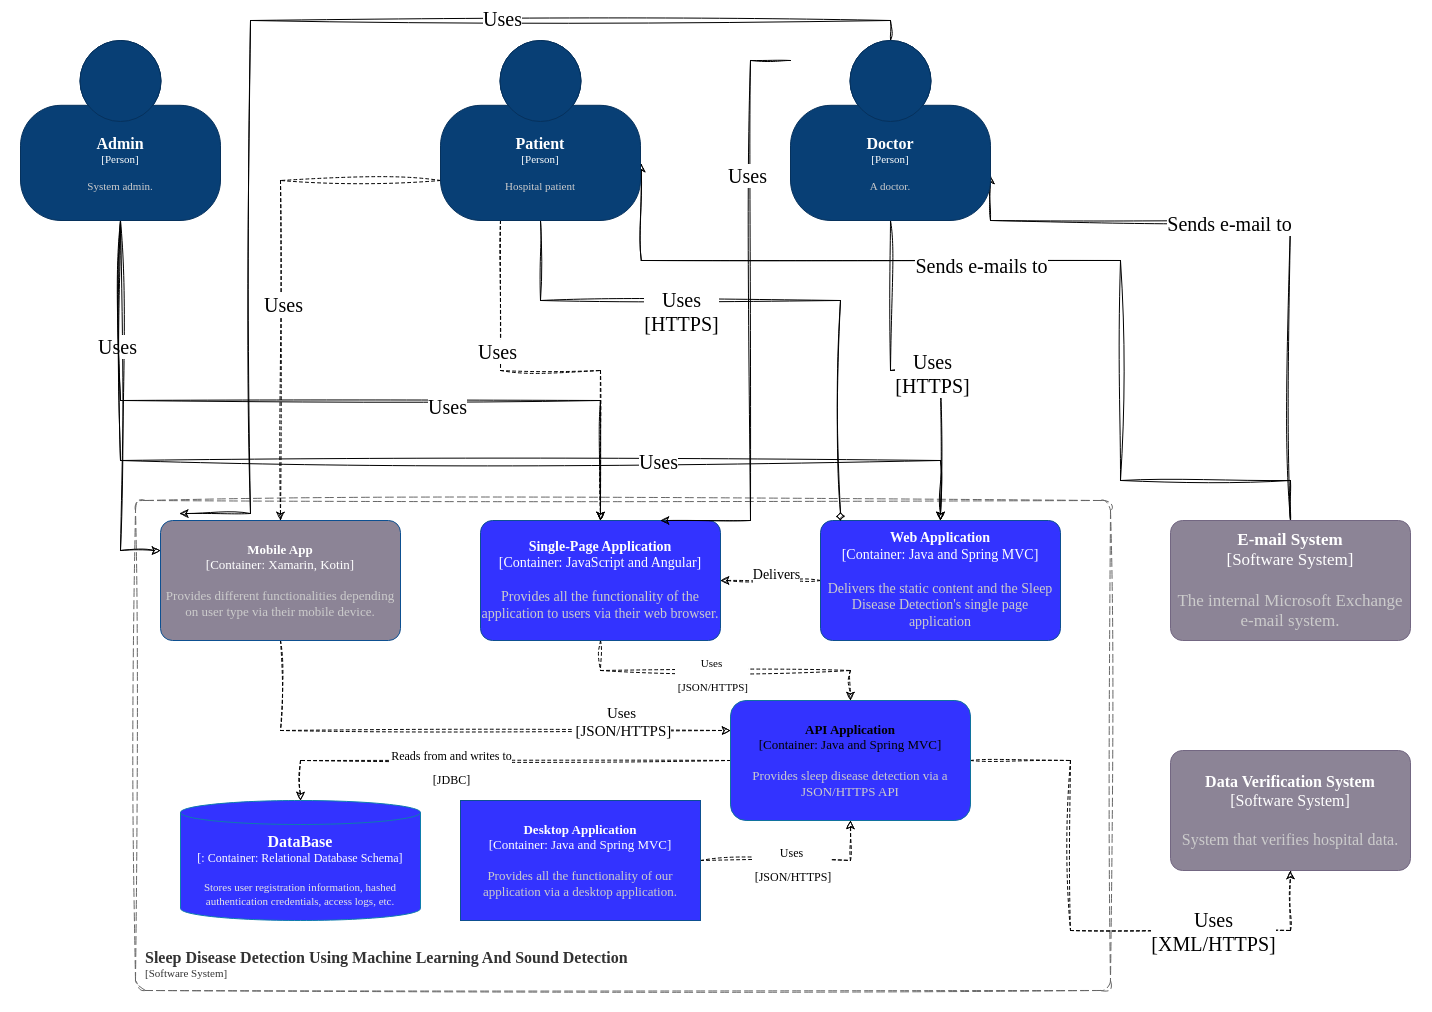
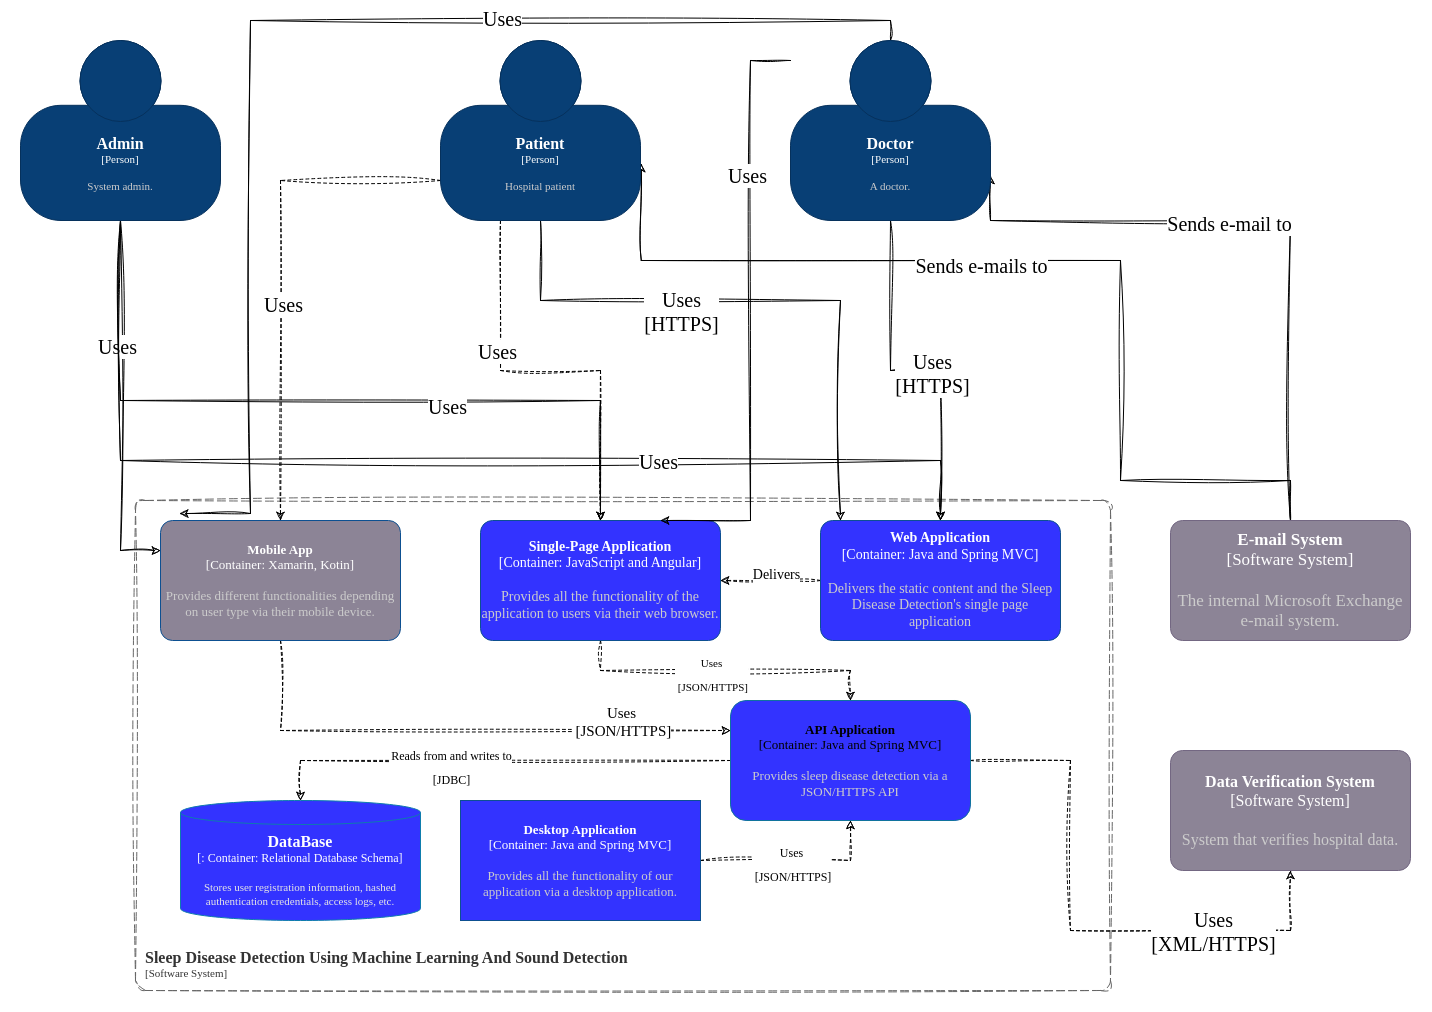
(841, 511) -> (841, 512)
